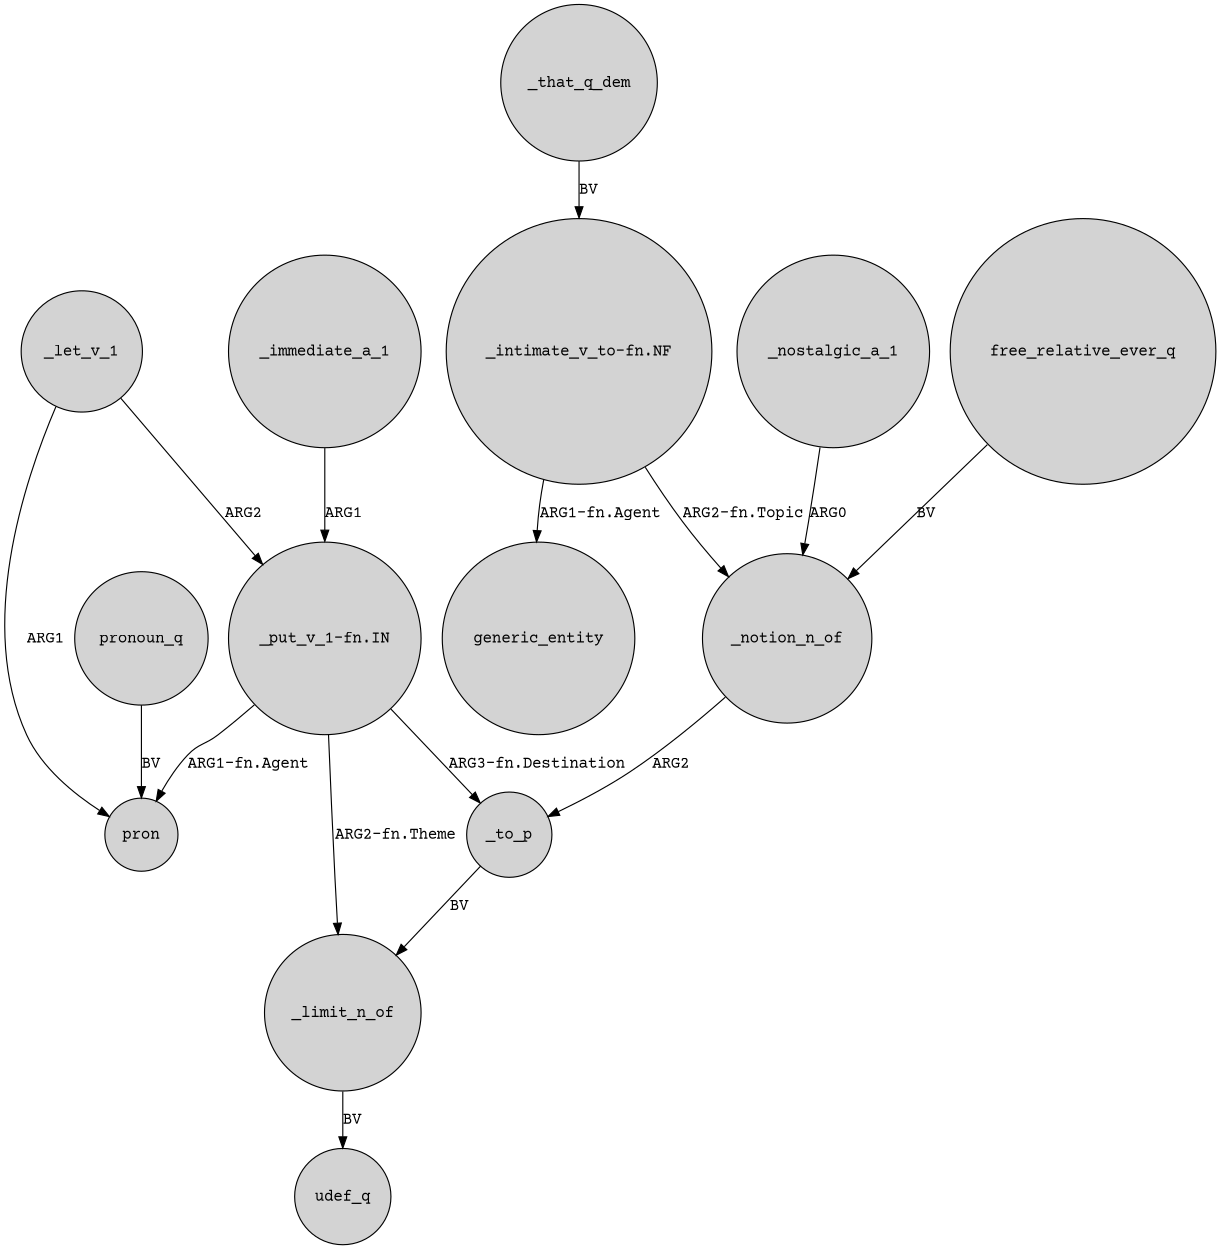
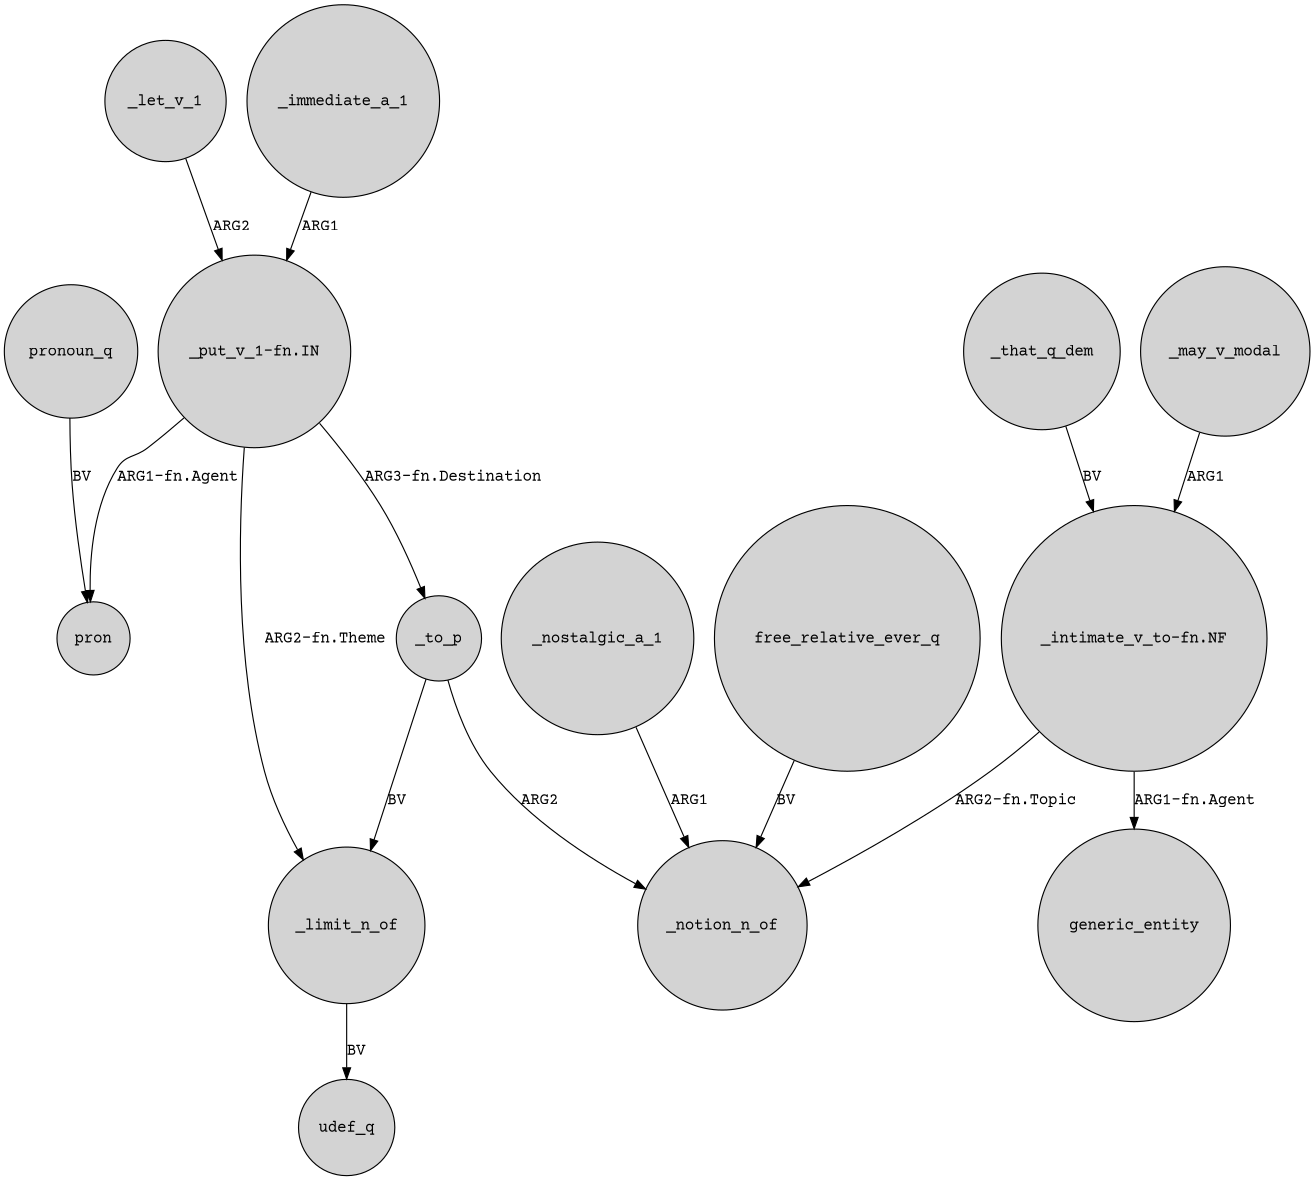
none -> (1225, 351)
(829, 513) -> (690, 800)
(5, 622) -> none
(646, 761) -> (519, 802)
